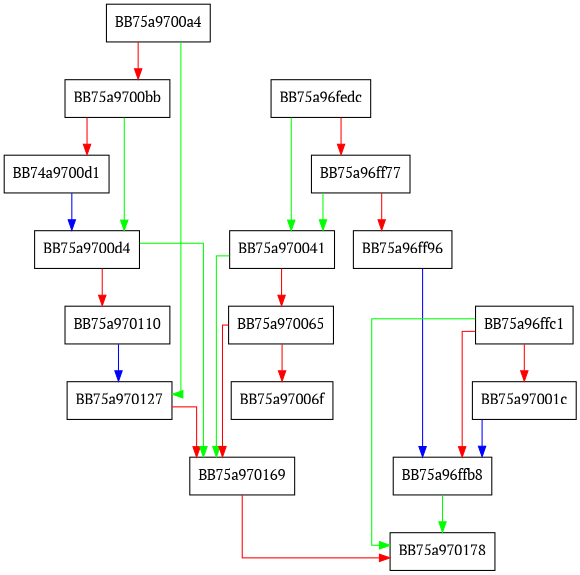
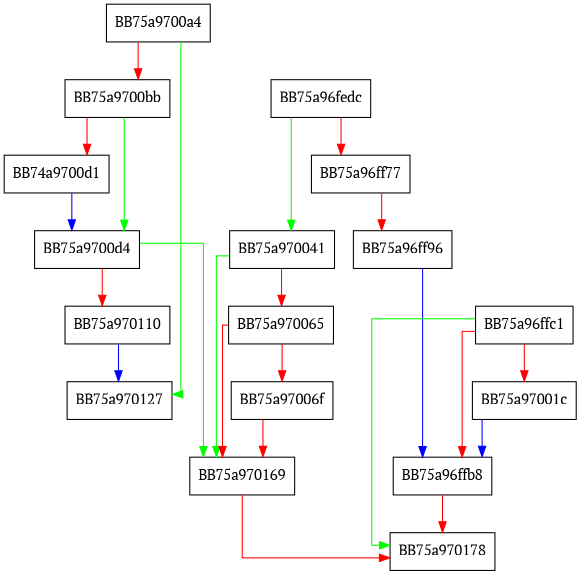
(323, 206) -> none
(197, 415) -> (263, 433)
(443, 508) -> (443, 508)
